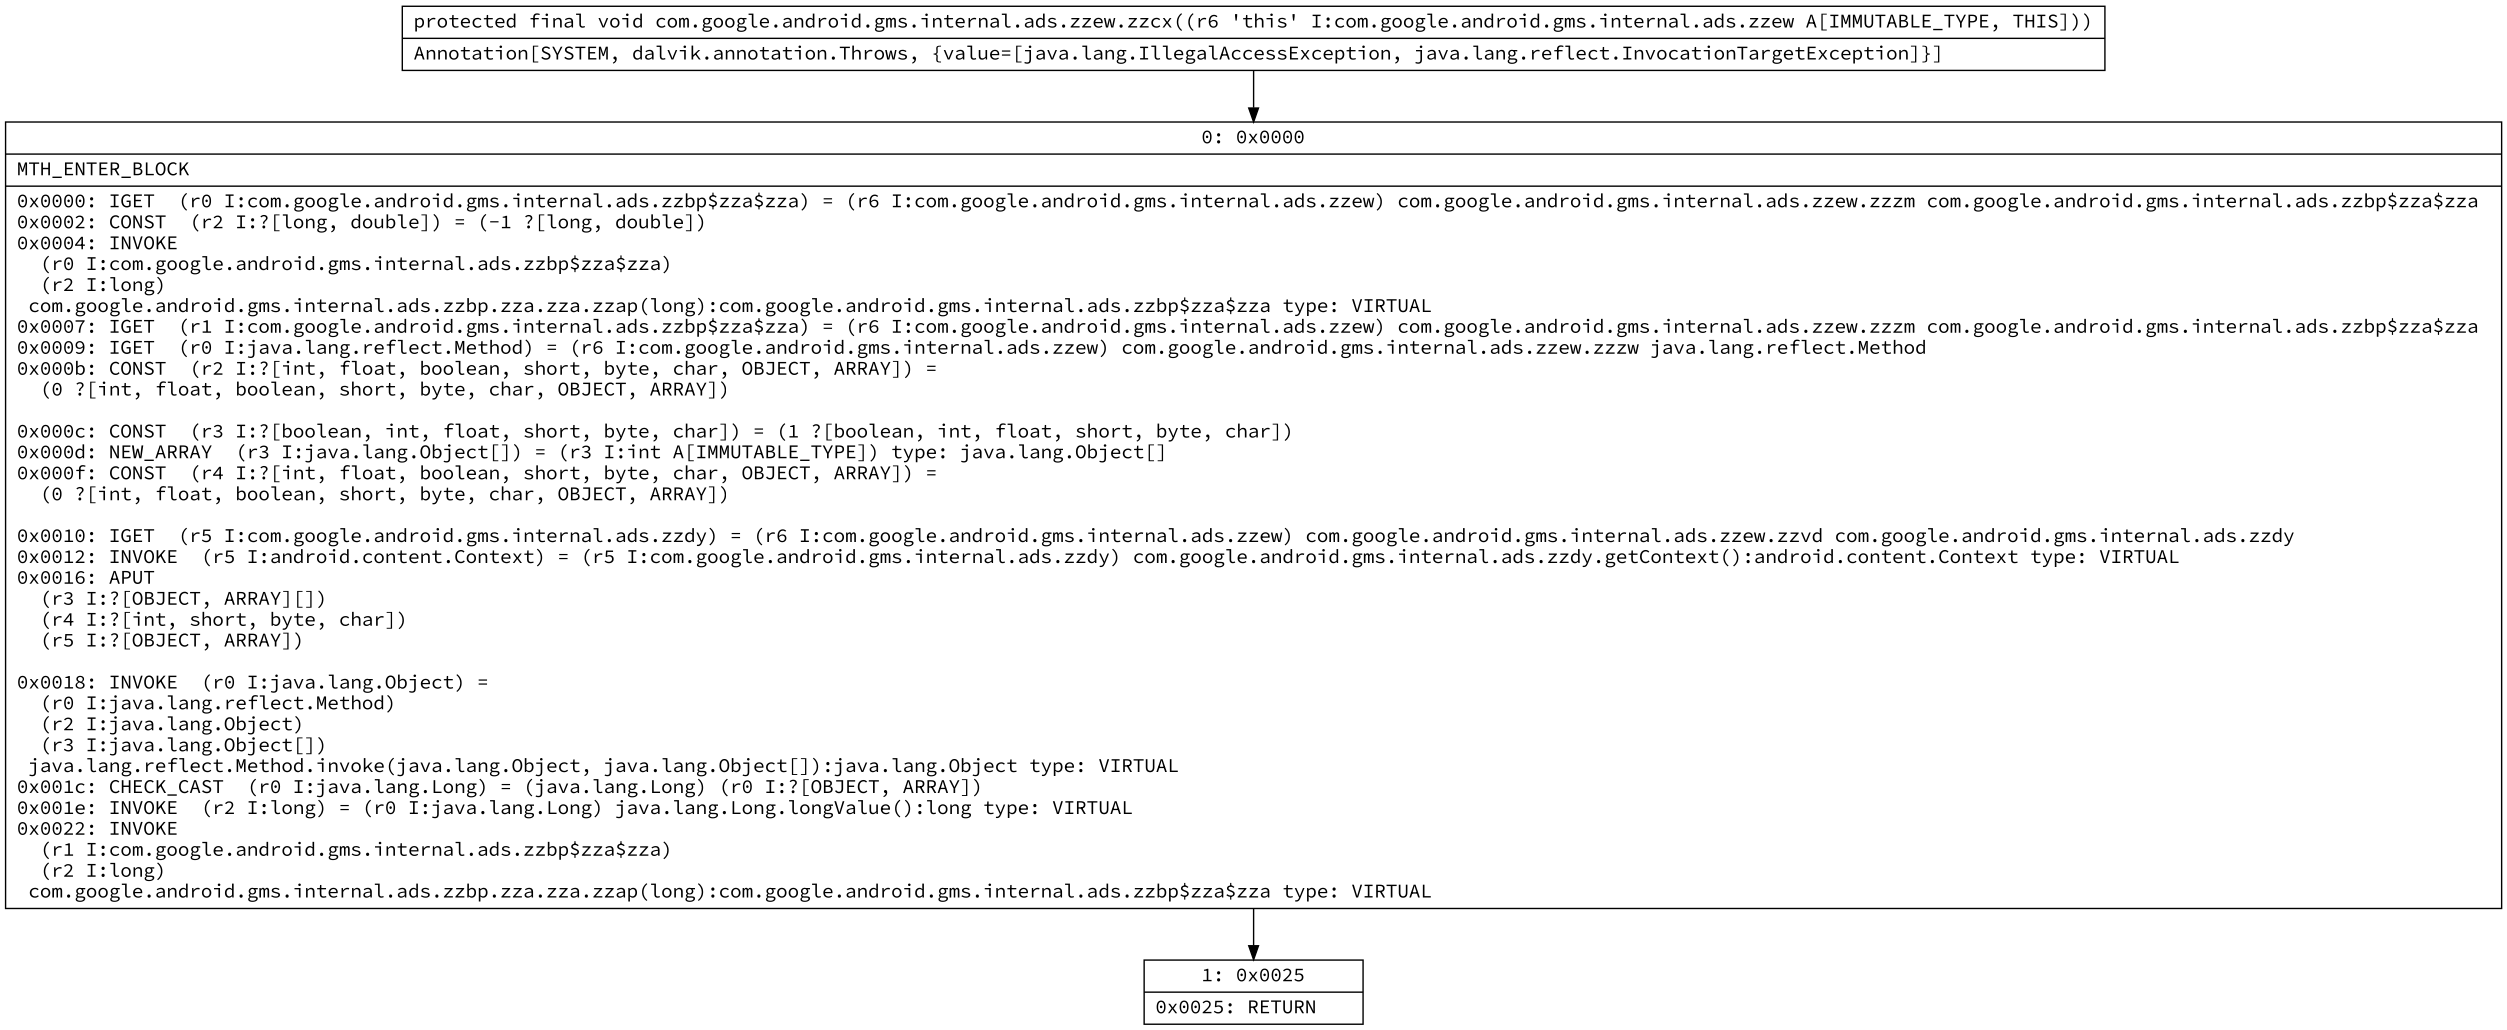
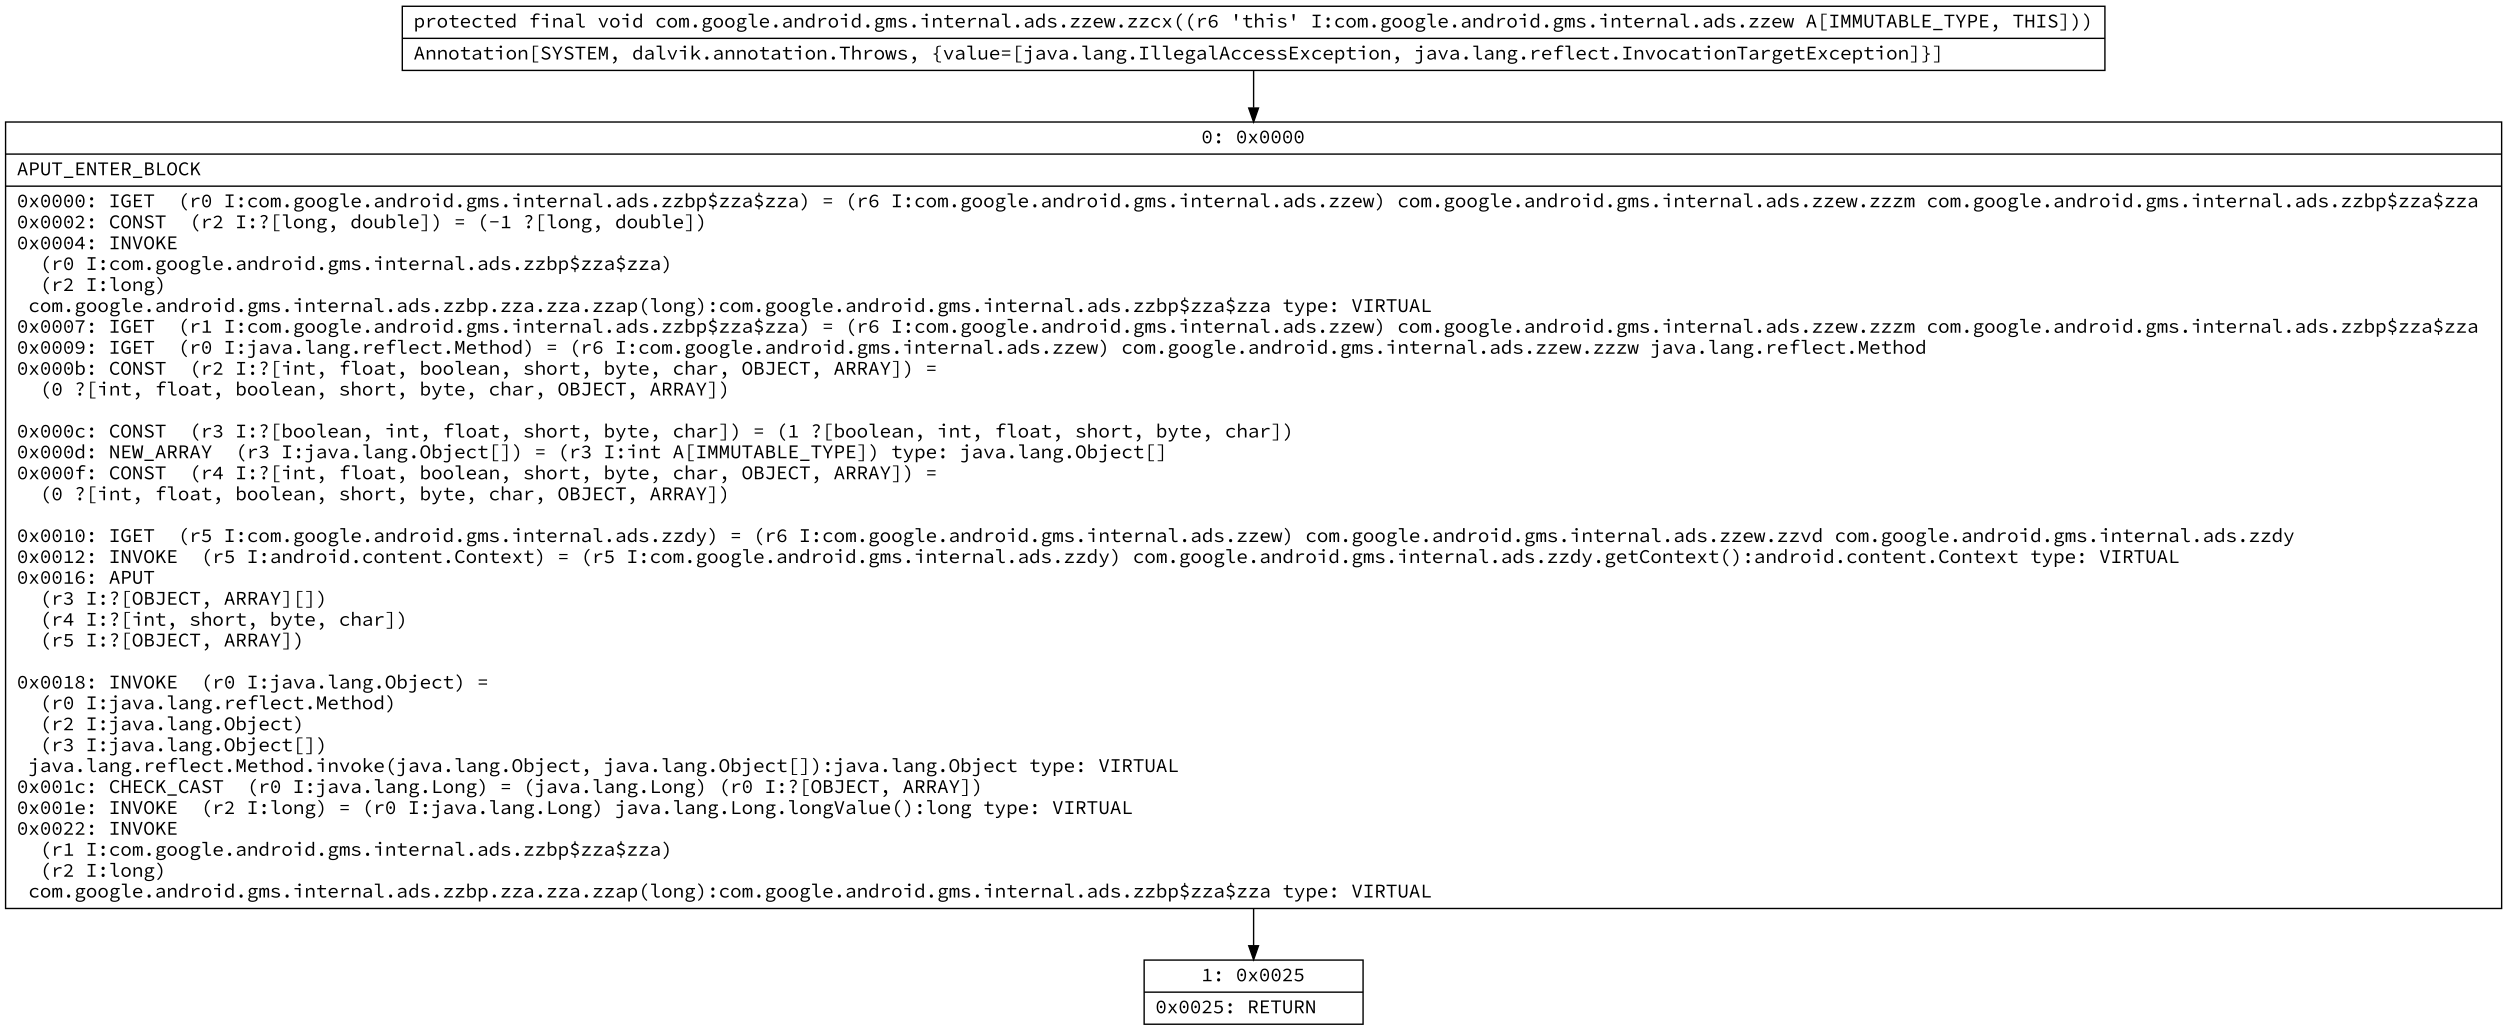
(103, 169) -> (109, 169)
